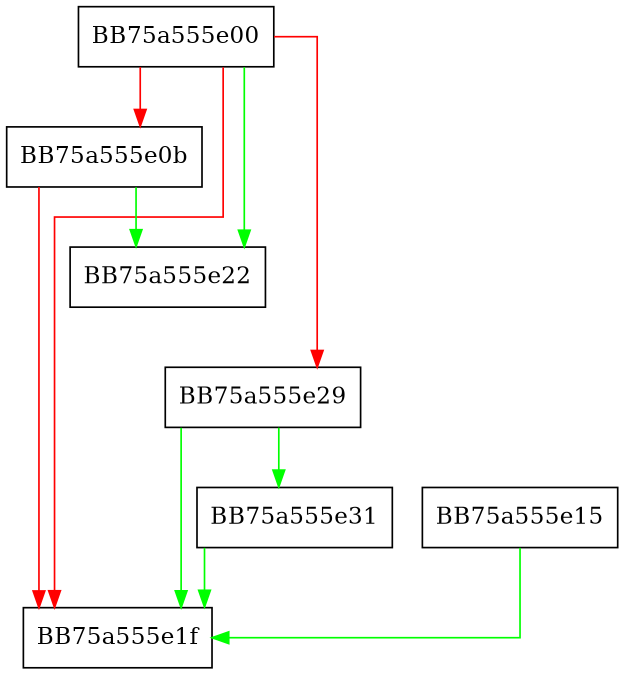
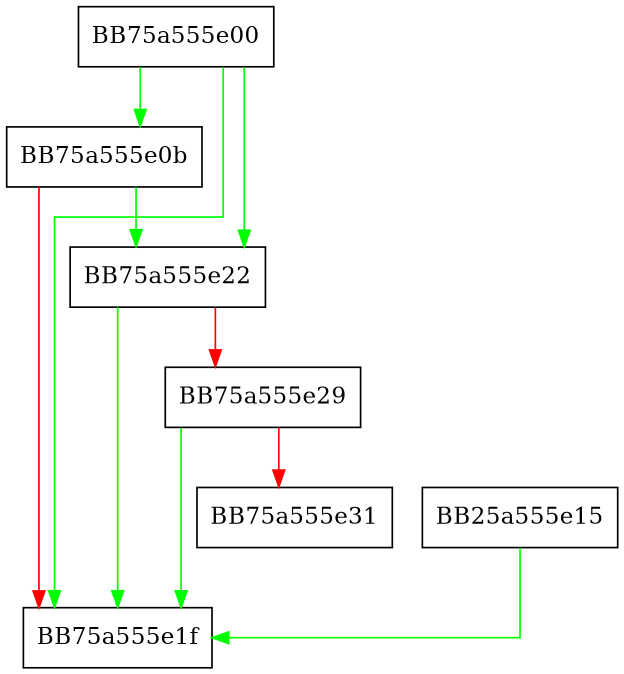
(140, 88) -> (140, 88)
(317, 172) -> (215, 329)
(55, 245) -> (55, 245)
(279, 449) -> (279, 449)
(520, 518) -> (520, 518)
(205, 569) -> (118, 449)
